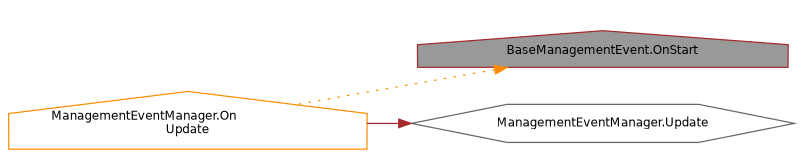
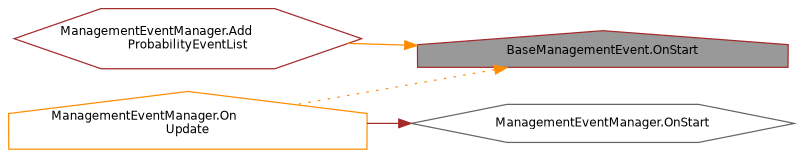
none -> (188, 39)
(603, 123) -> (603, 123)
